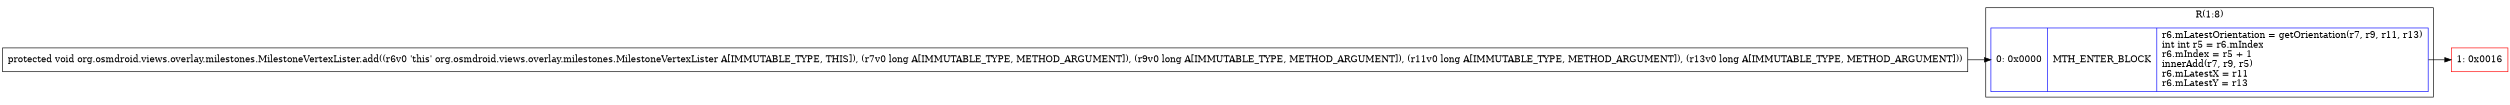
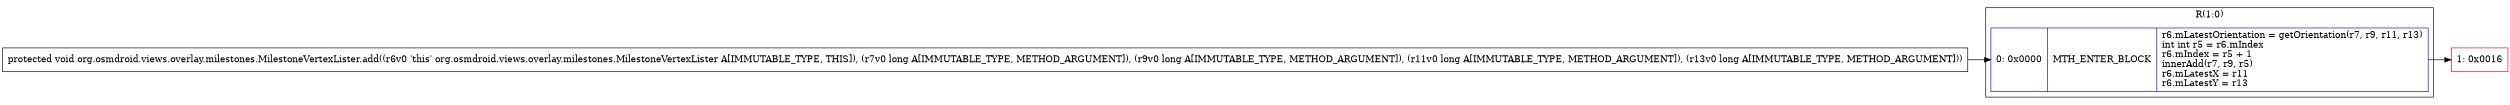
(2210, 15) -> (2210, 15)
